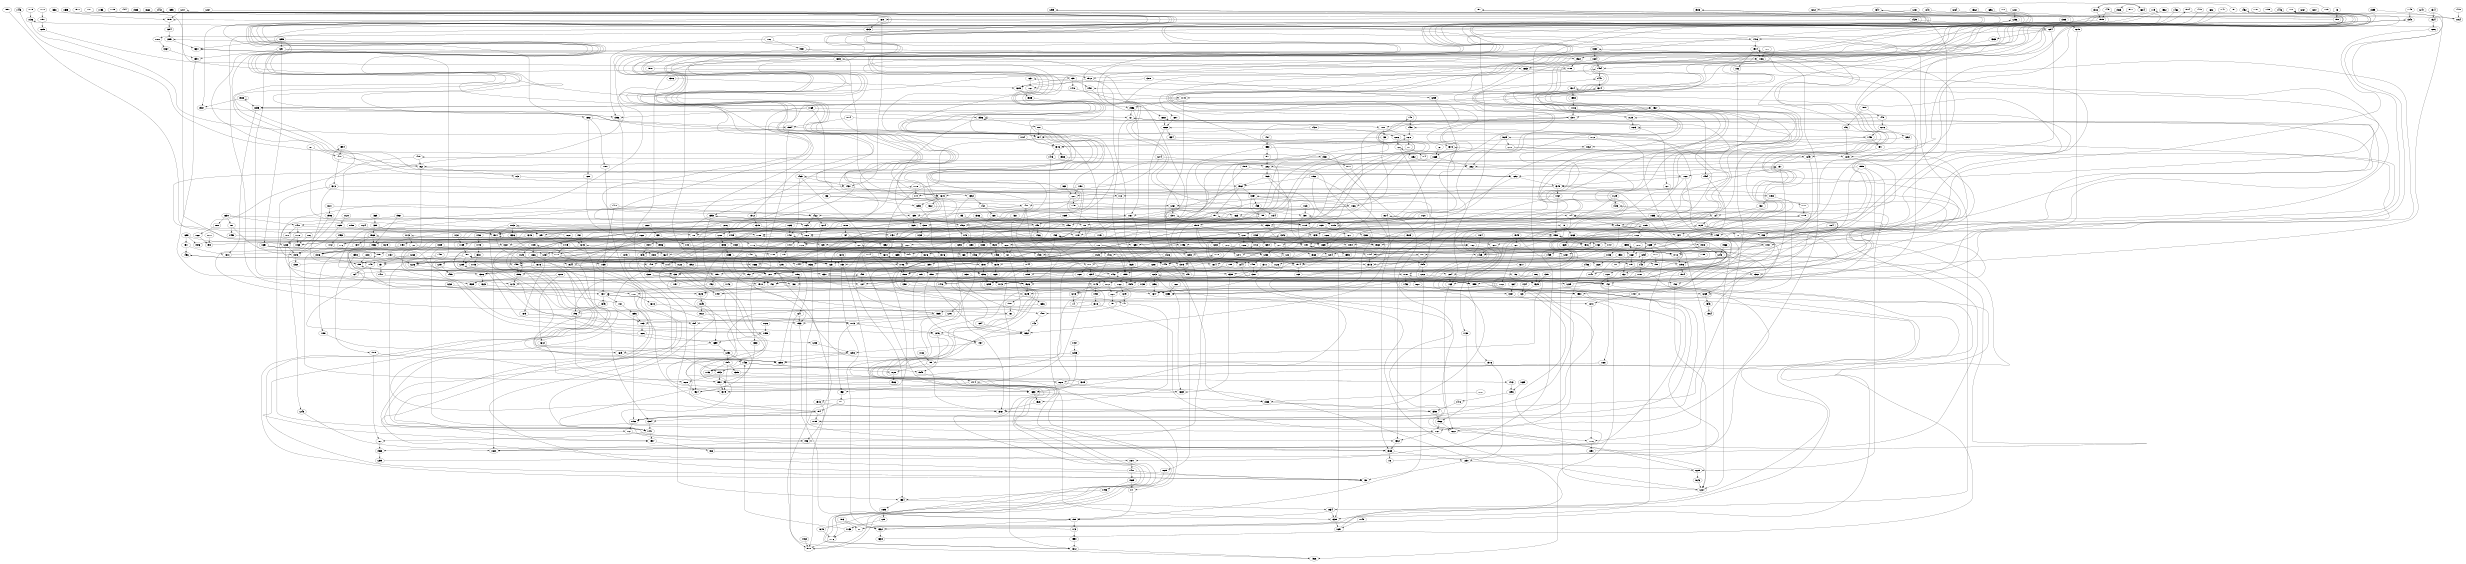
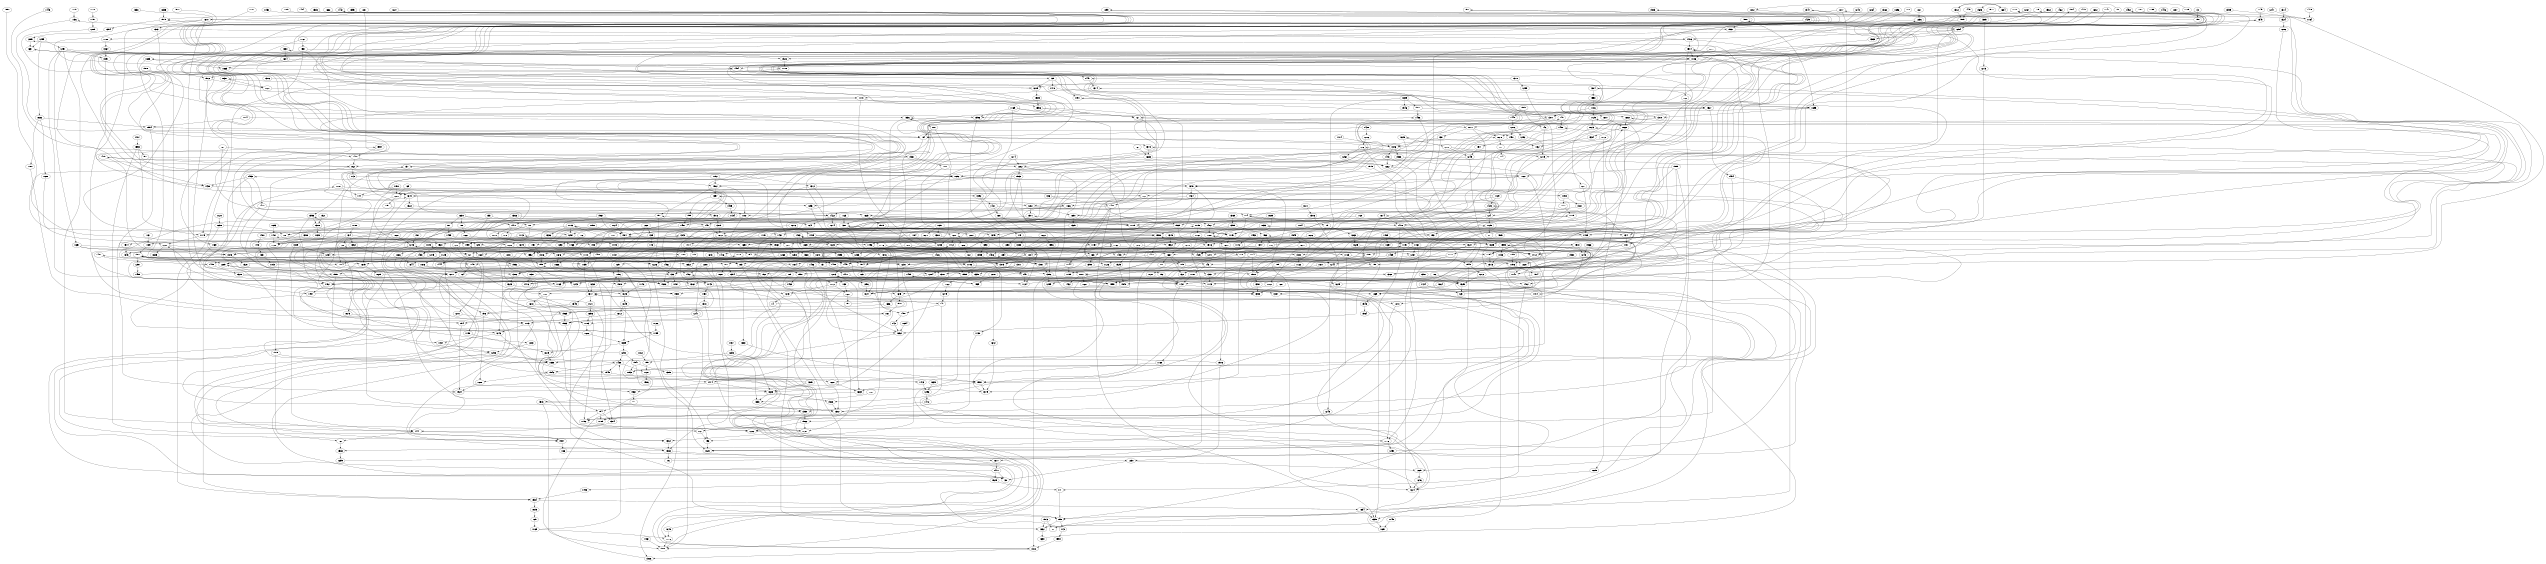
(798, 206) -> (259, 189)
